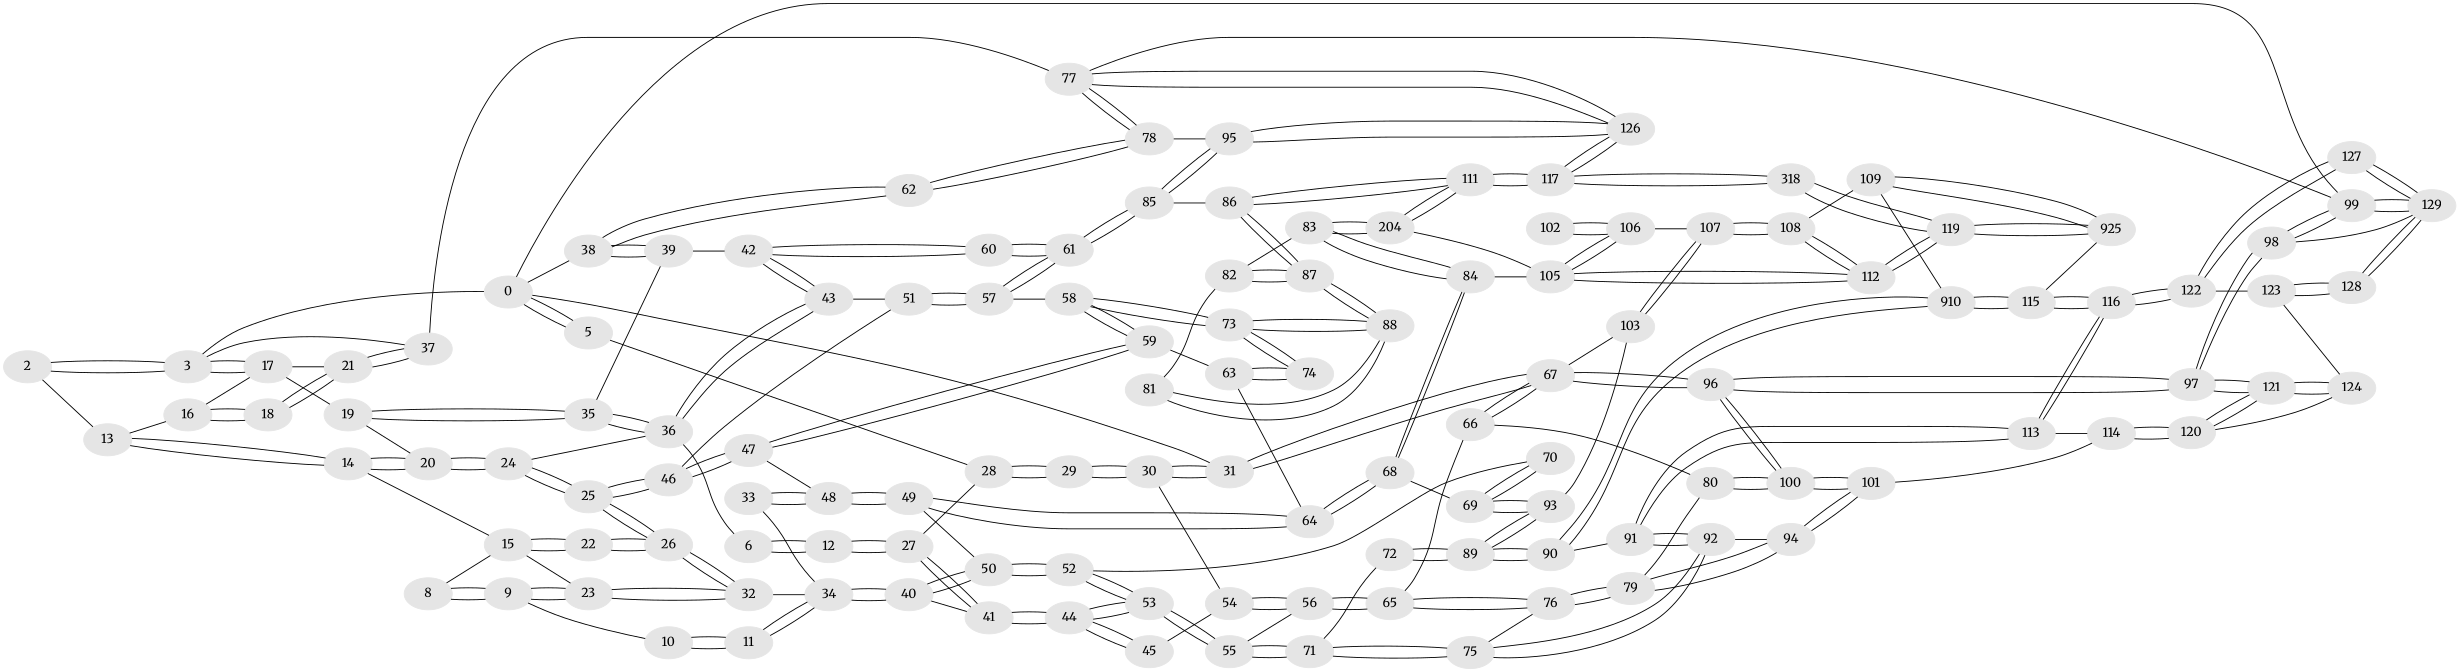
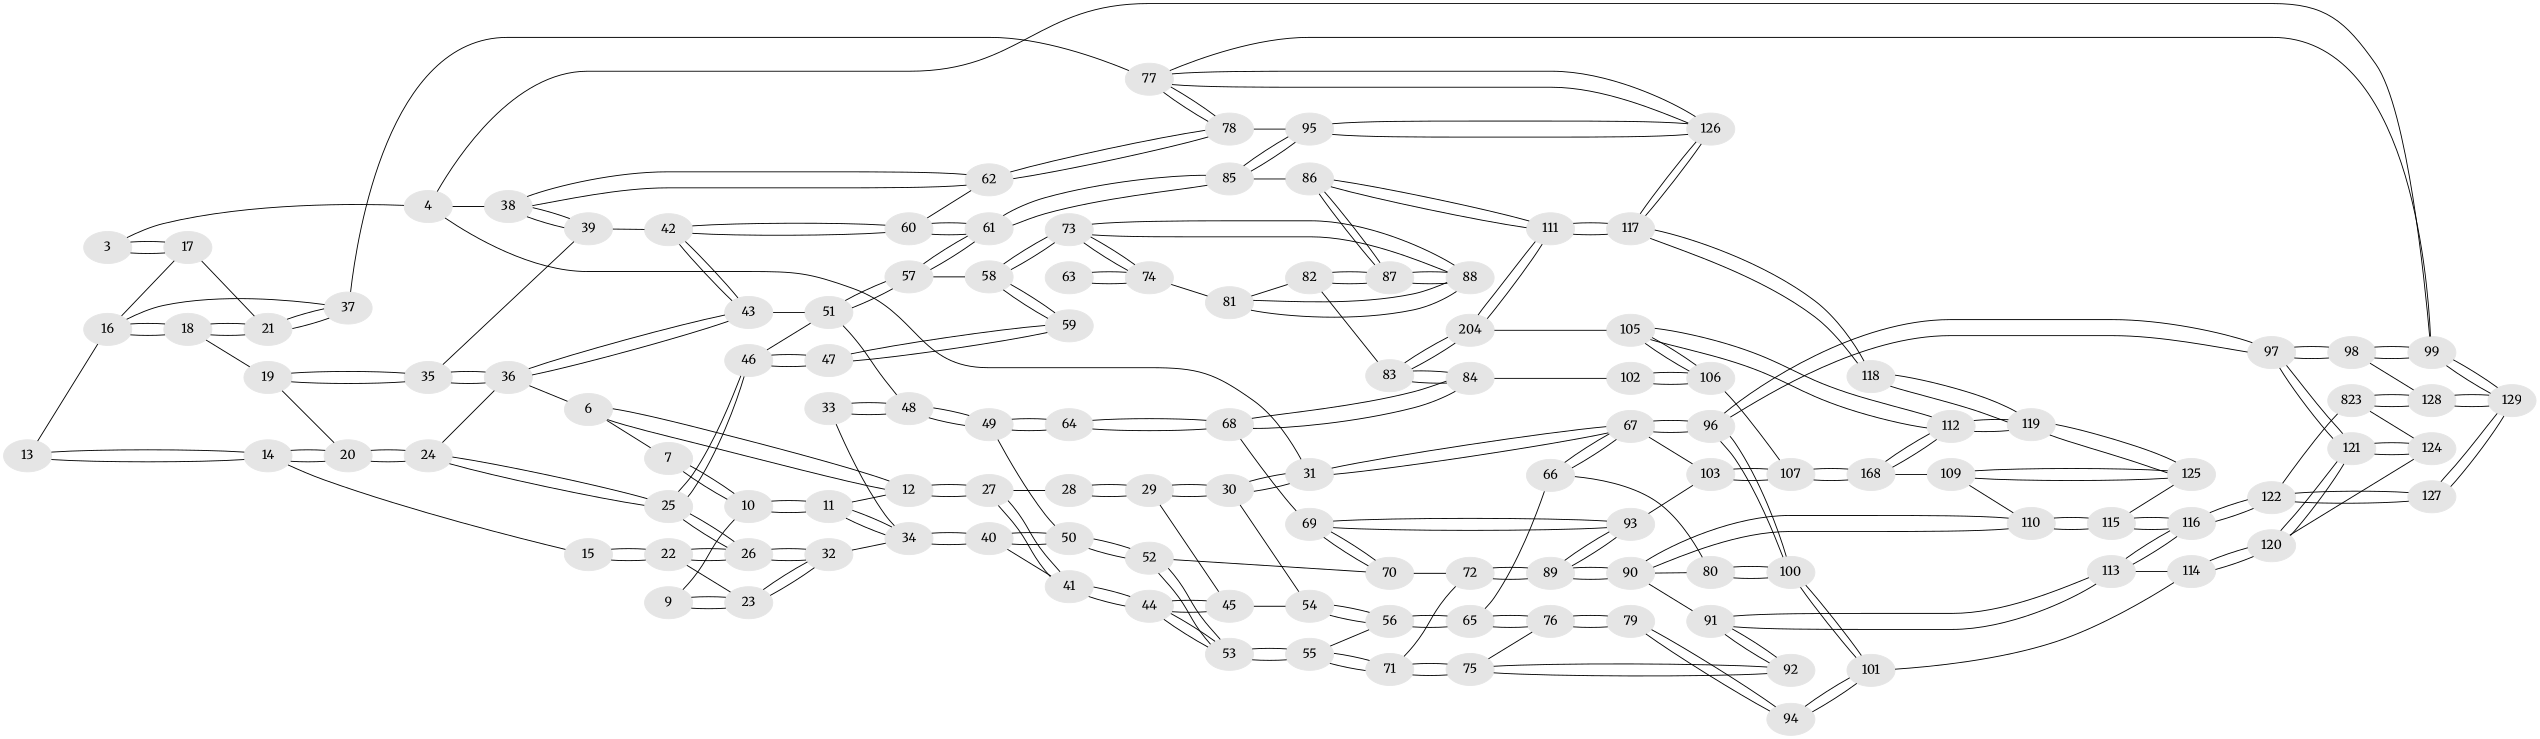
(1791, 180) -> (1871, 377)
none -> (949, 204)
(1791, 229) -> (1871, 475)
(2111, 230) -> (2192, 475)
(2356, 234) -> (2392, 377)
(1511, 277) -> (1550, 378)
none -> (1189, 290)
(2272, 291) -> (2352, 401)
(508, 292) -> (428, 207)
(1951, 303) -> (2031, 523)
(588, 333) -> none
(304, 337) -> (224, 299)
(1189, 358) -> none
(28, 367) -> none
(297, 384) -> (228, 353)
(1268, 445) -> none
none -> (669, 458)
(789, 475) -> (874, 365)
none -> (868, 499)
(1672, 539) -> (1671, 573)
(1751, 540) -> none
none -> (1189, 548)
(549, 569) -> (709, 579)
none -> (1430, 573)
(428, 594) -> none
